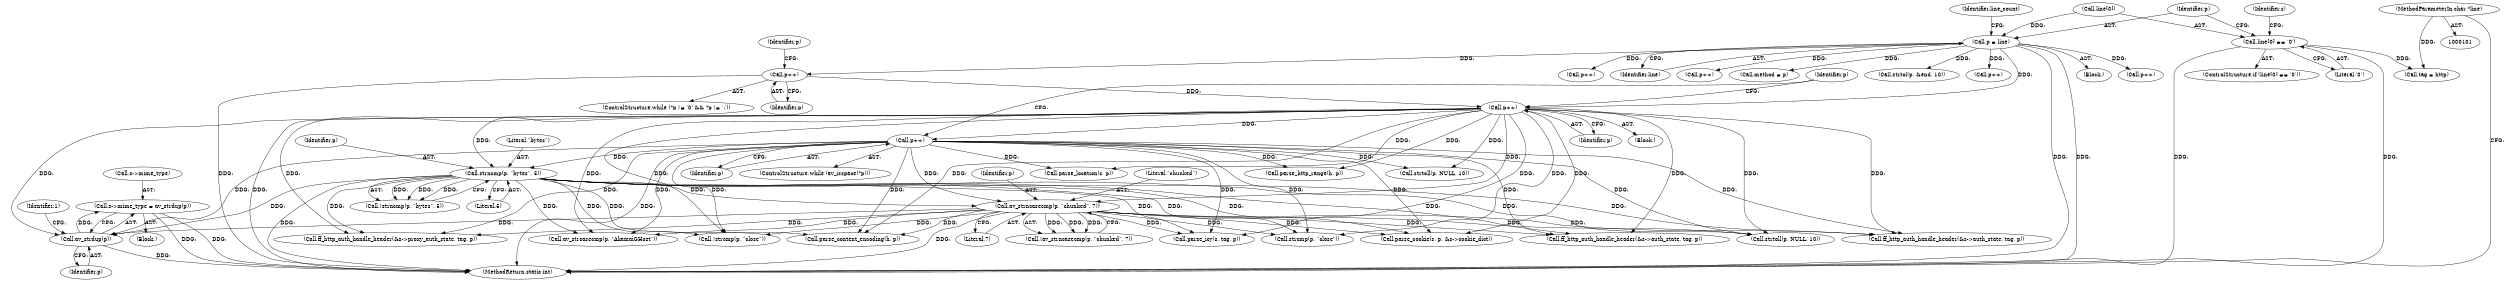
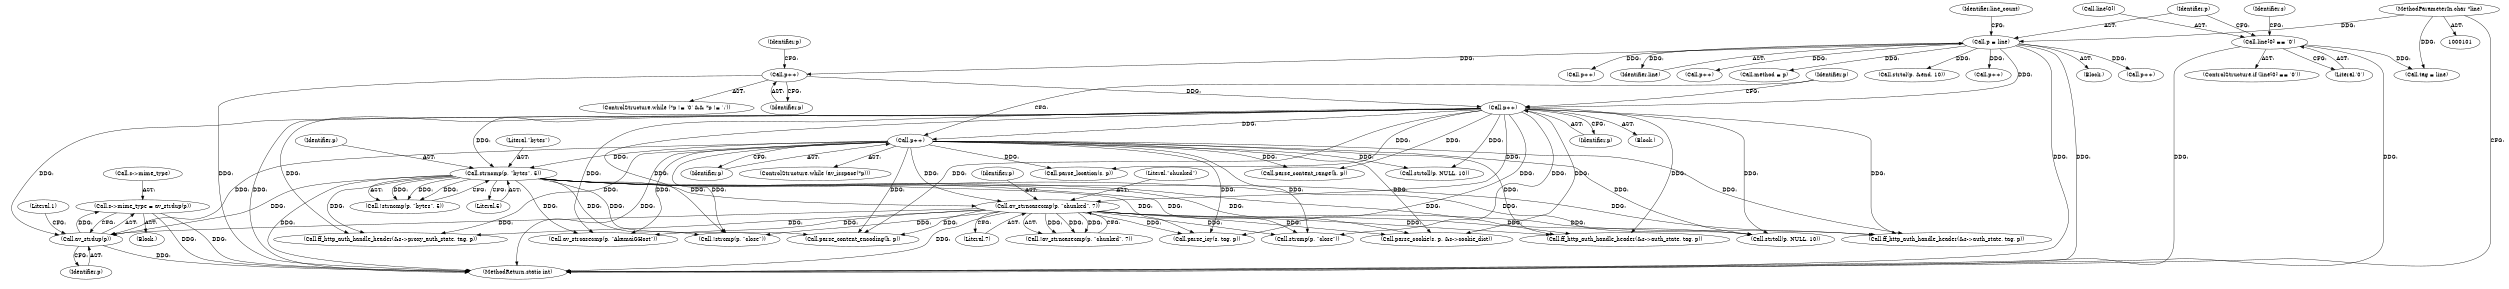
(2040, 20) -> (2214, 34)
(1657, 59) -> (1657, 59)
(2427, 75) -> (2427, 75)
(1304, 174) -> (1304, 174)
(43, 207) -> (43, 207)
